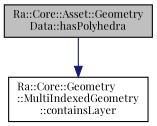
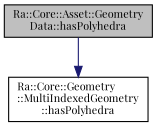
(78, 99) -> (78, 99)
